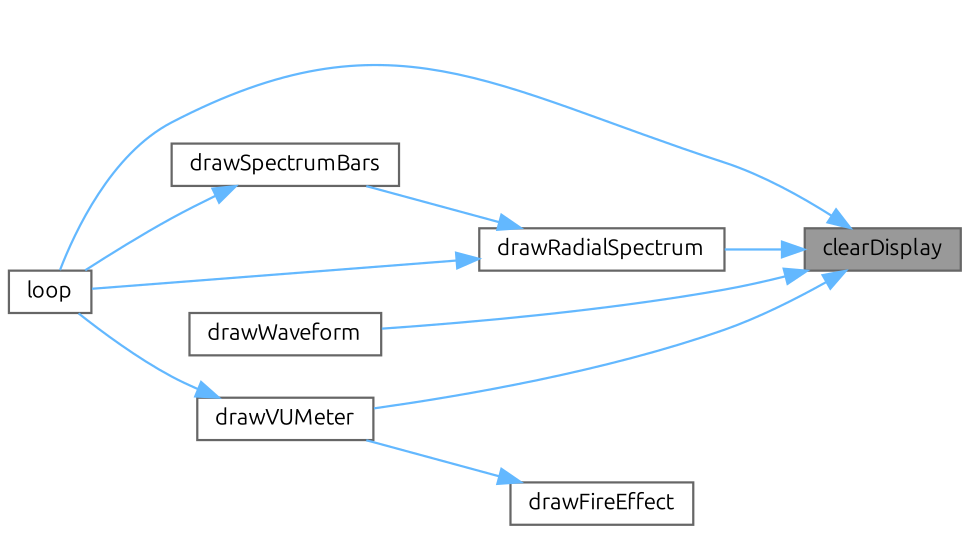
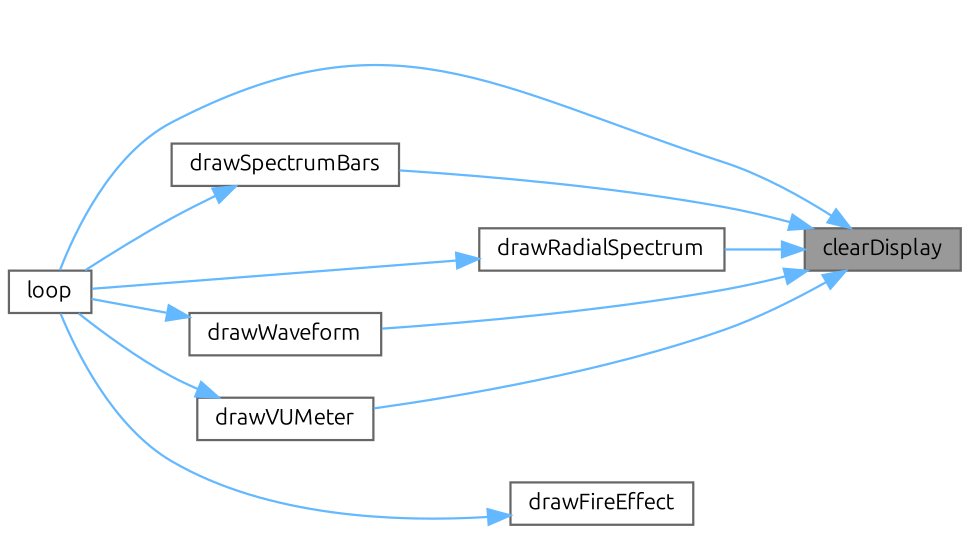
(433, 204) -> (596, 188)
none -> (129, 306)
(433, 458) -> (234, 489)
